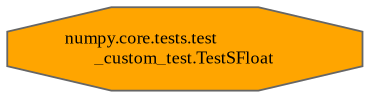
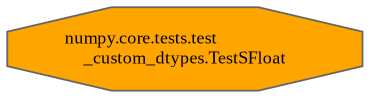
(185, 49) -> (185, 49)
